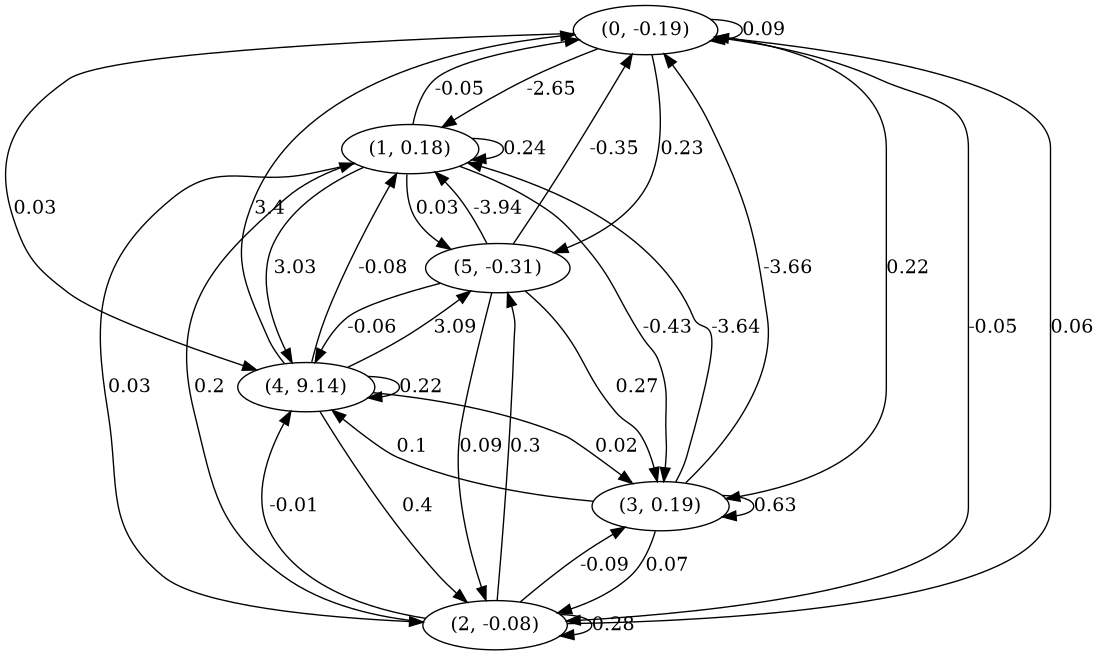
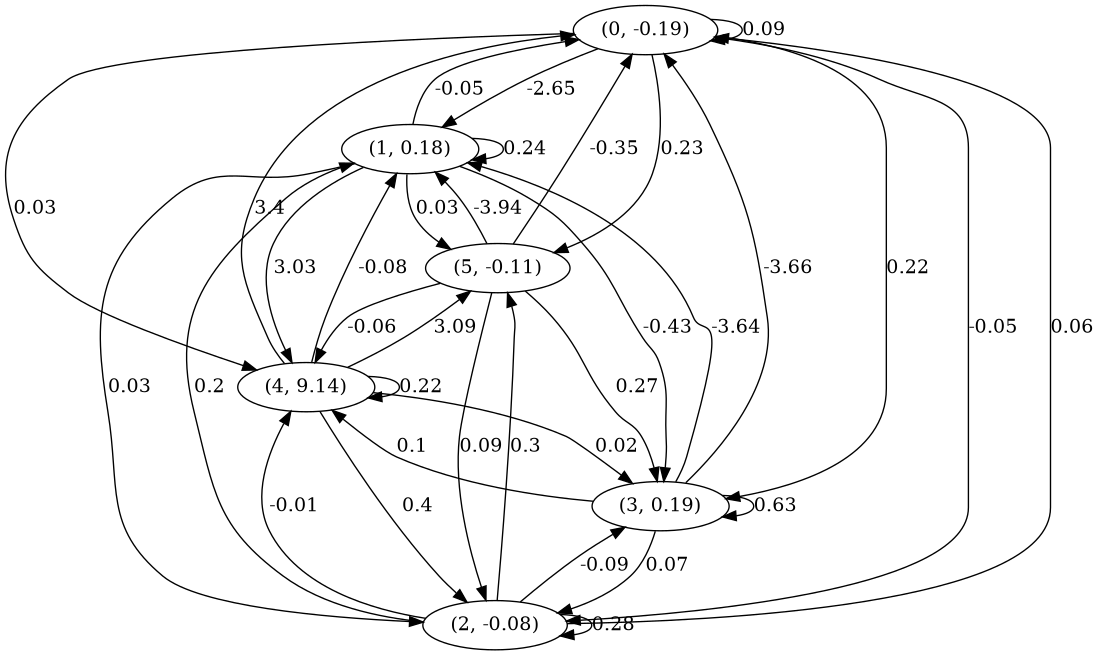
(498, 268) -> (498, 268)
